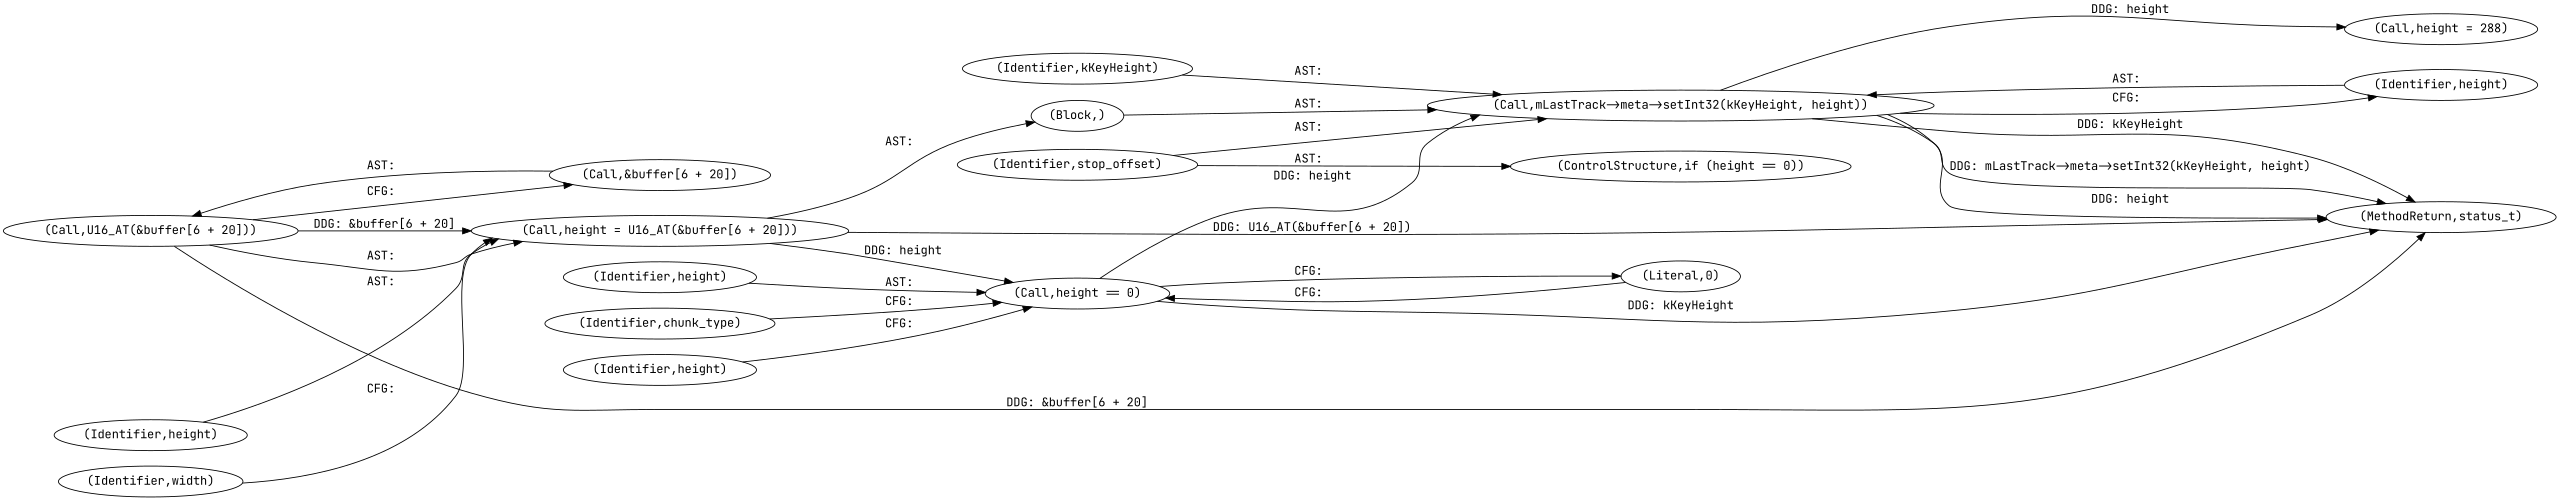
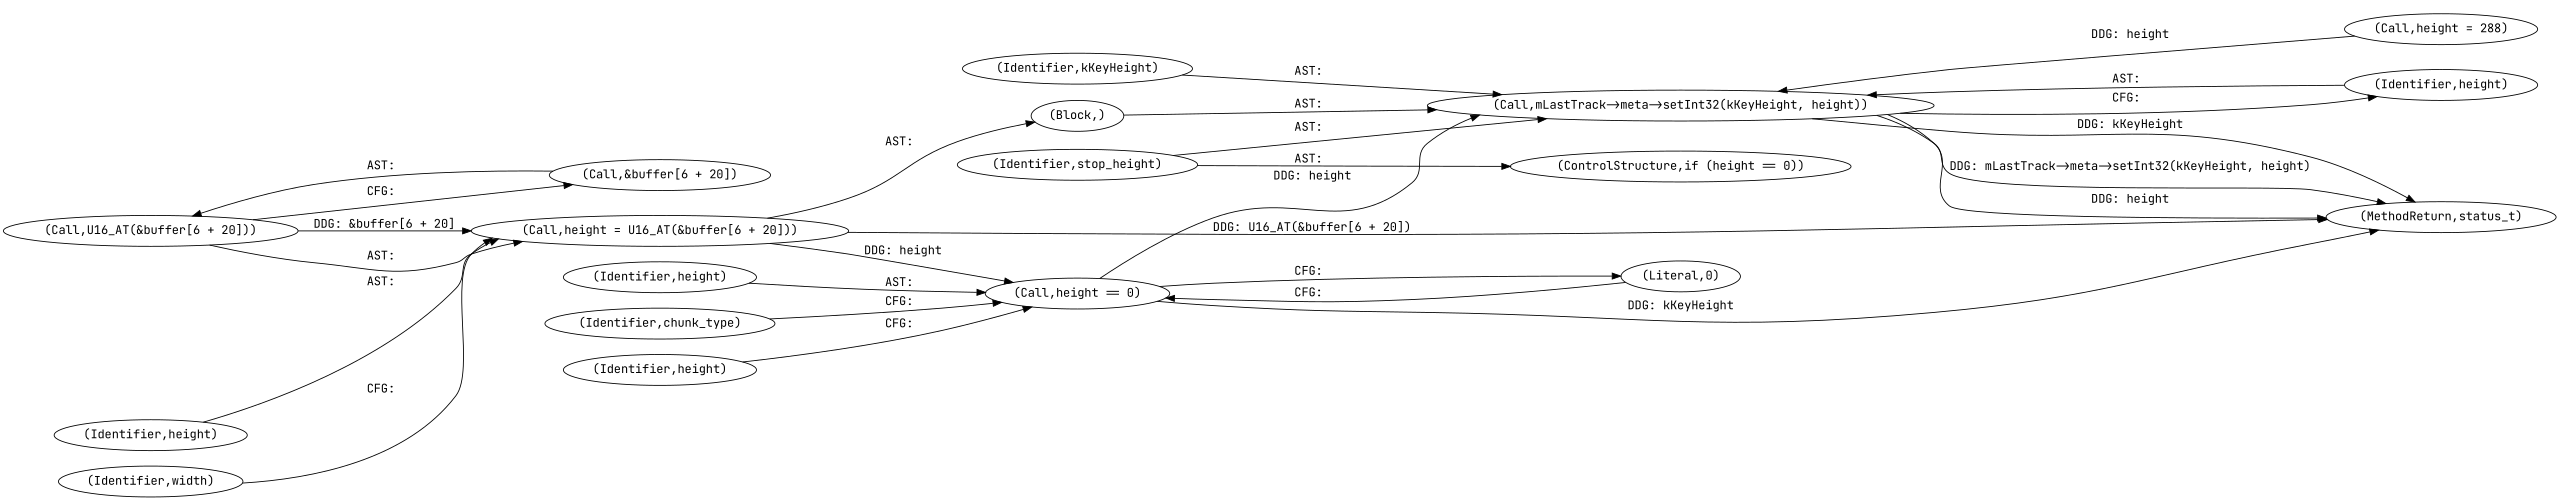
(2024, 19) -> (2071, 59)
(1077, 165) -> (1077, 165)
(1297, 409) -> none
